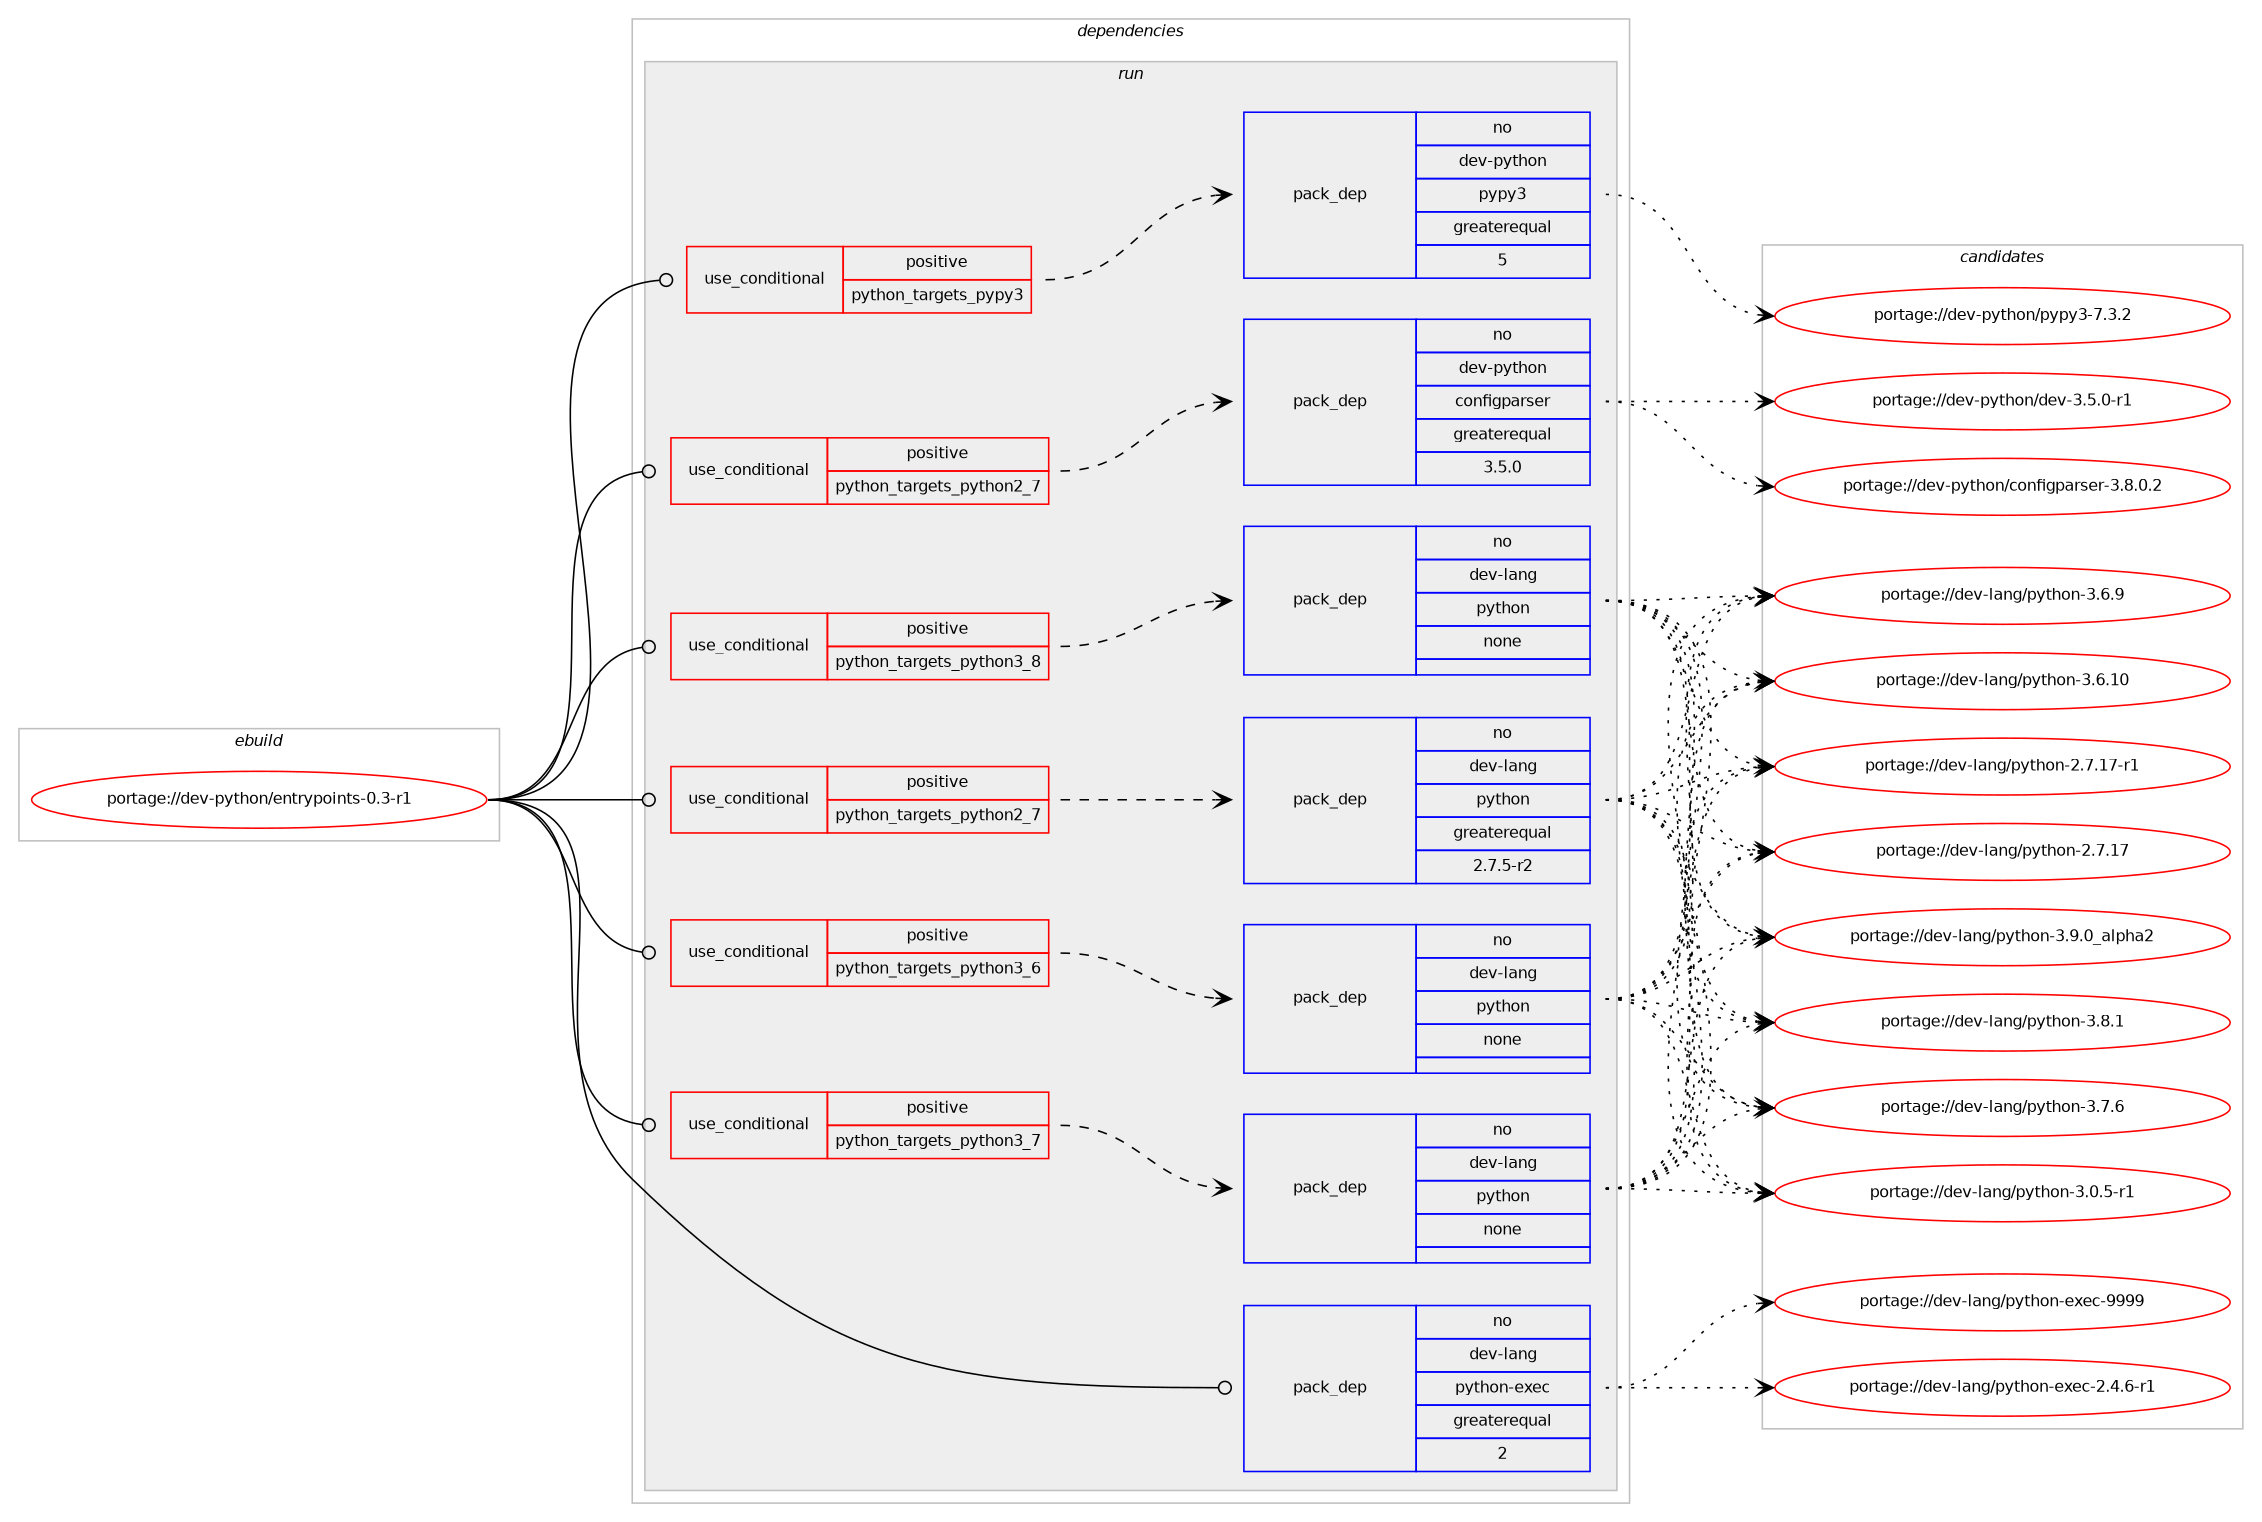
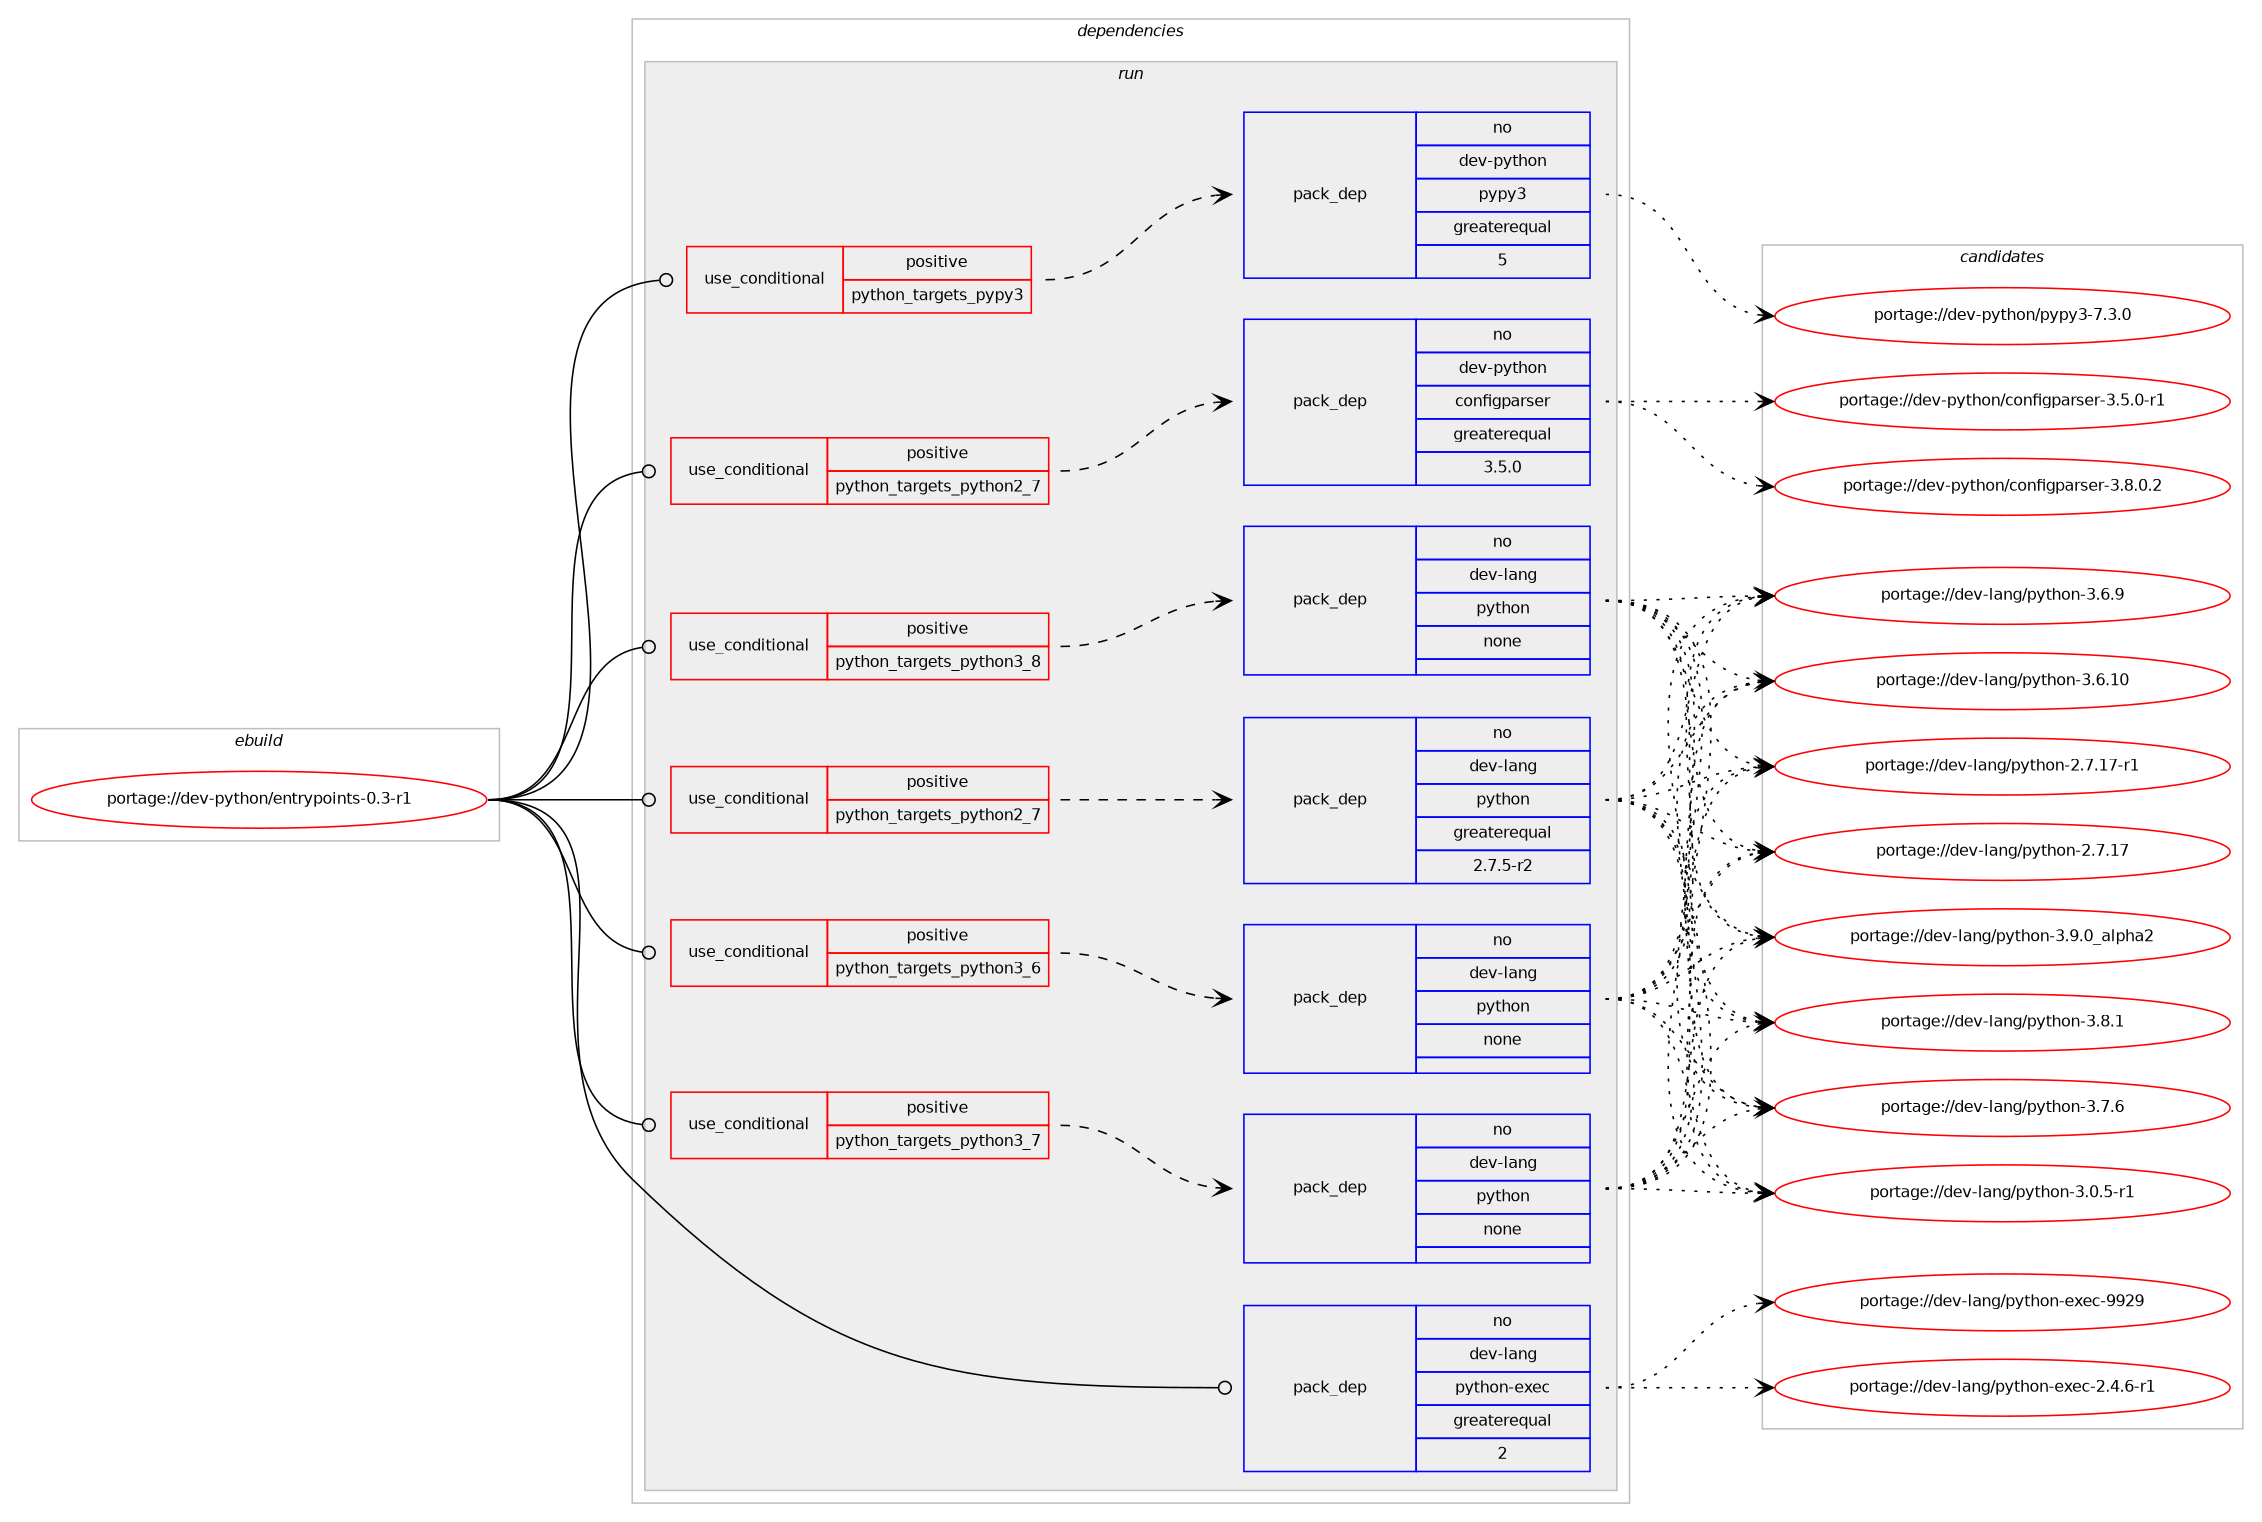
(2003, 316) -> (2003, 316)
(2003, 401) -> (2003, 401)
(2003, 1302) -> (2003, 1302)
